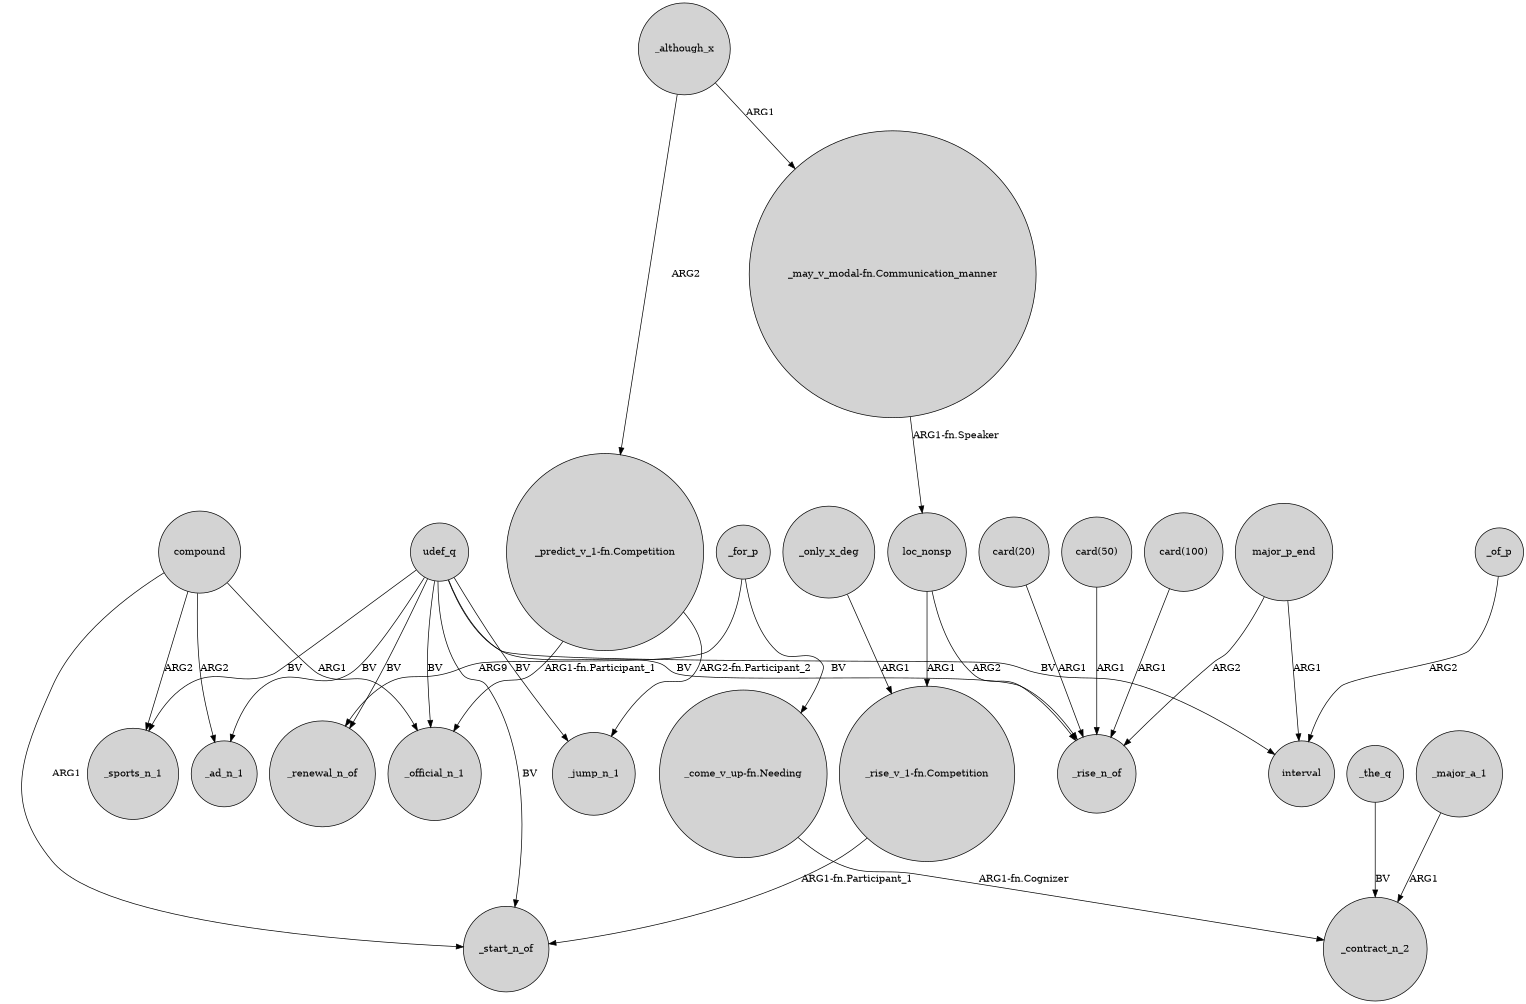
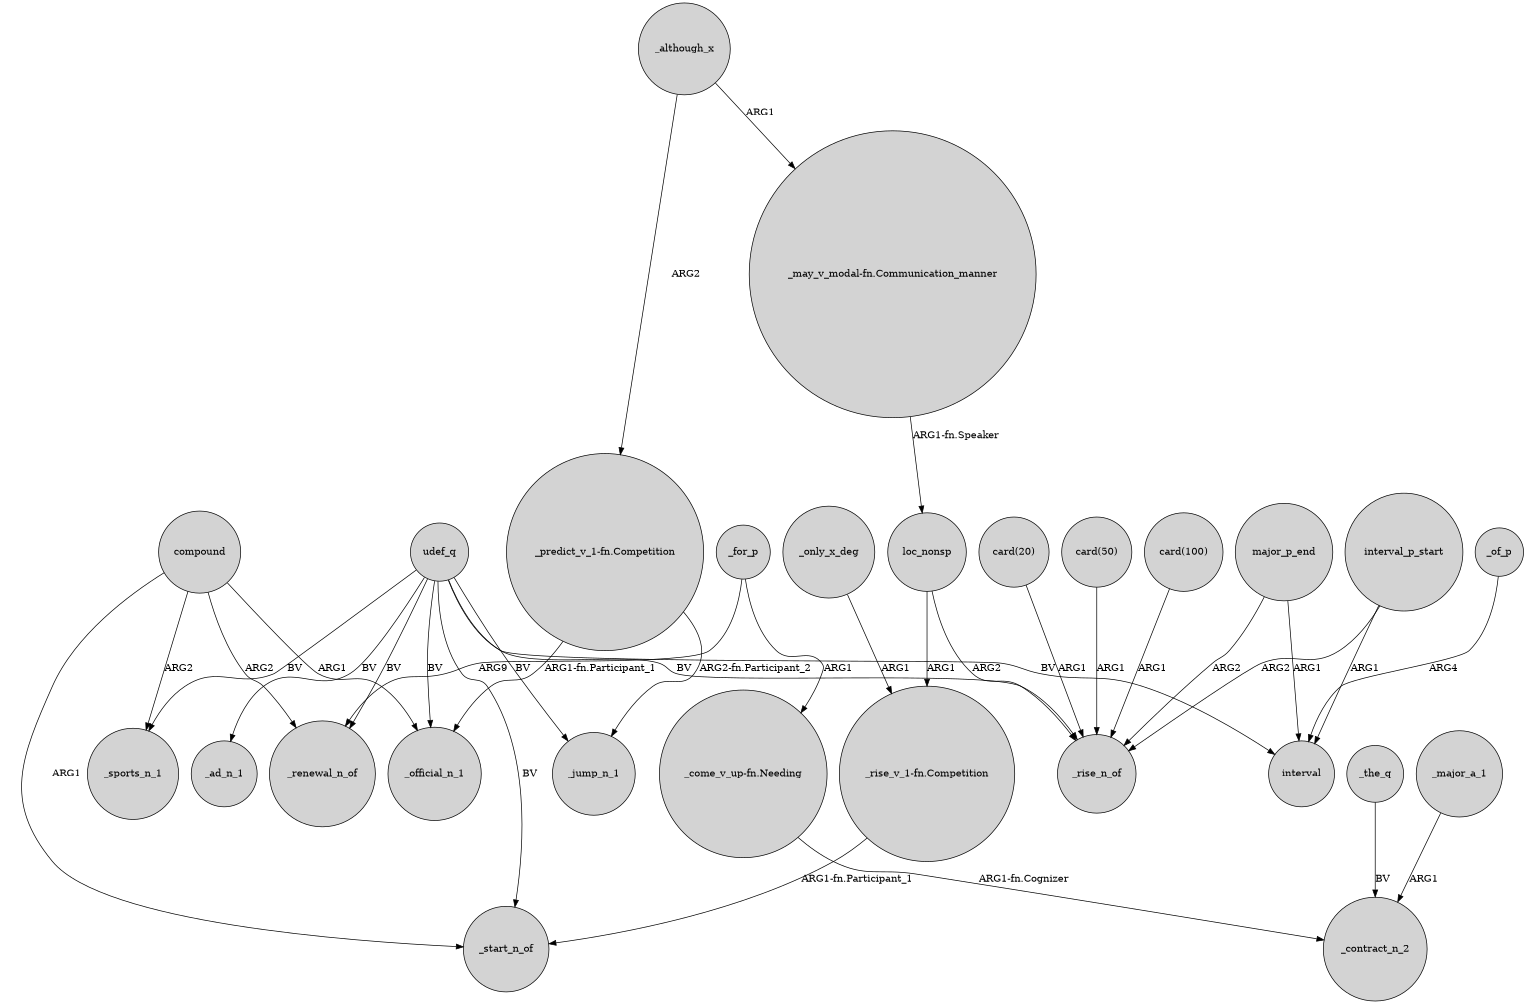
none -> (1404, 552)
(199, 665) -> (239, 665)
(838, 668) -> (838, 668)
(1444, 668) -> (1444, 668)
